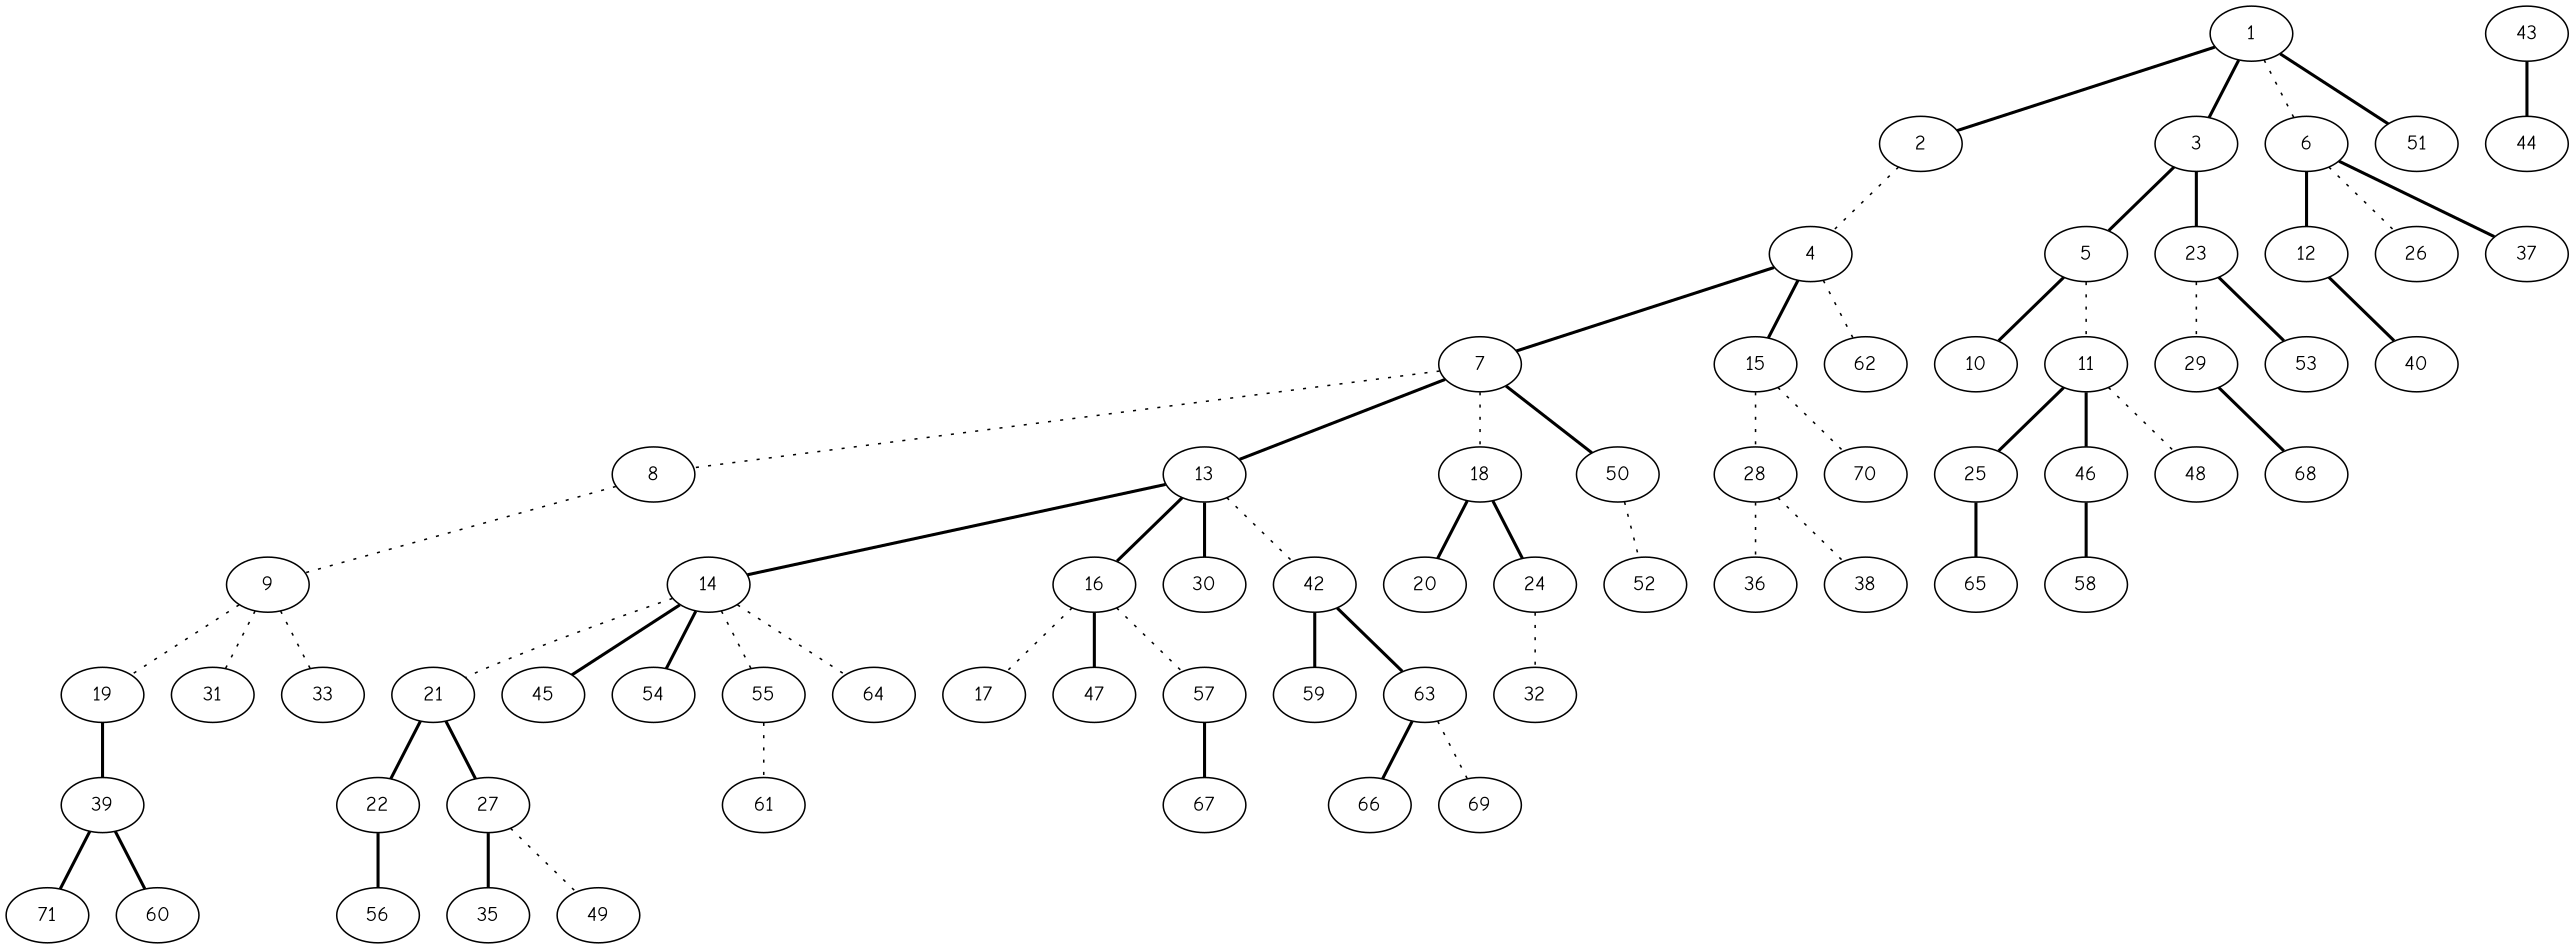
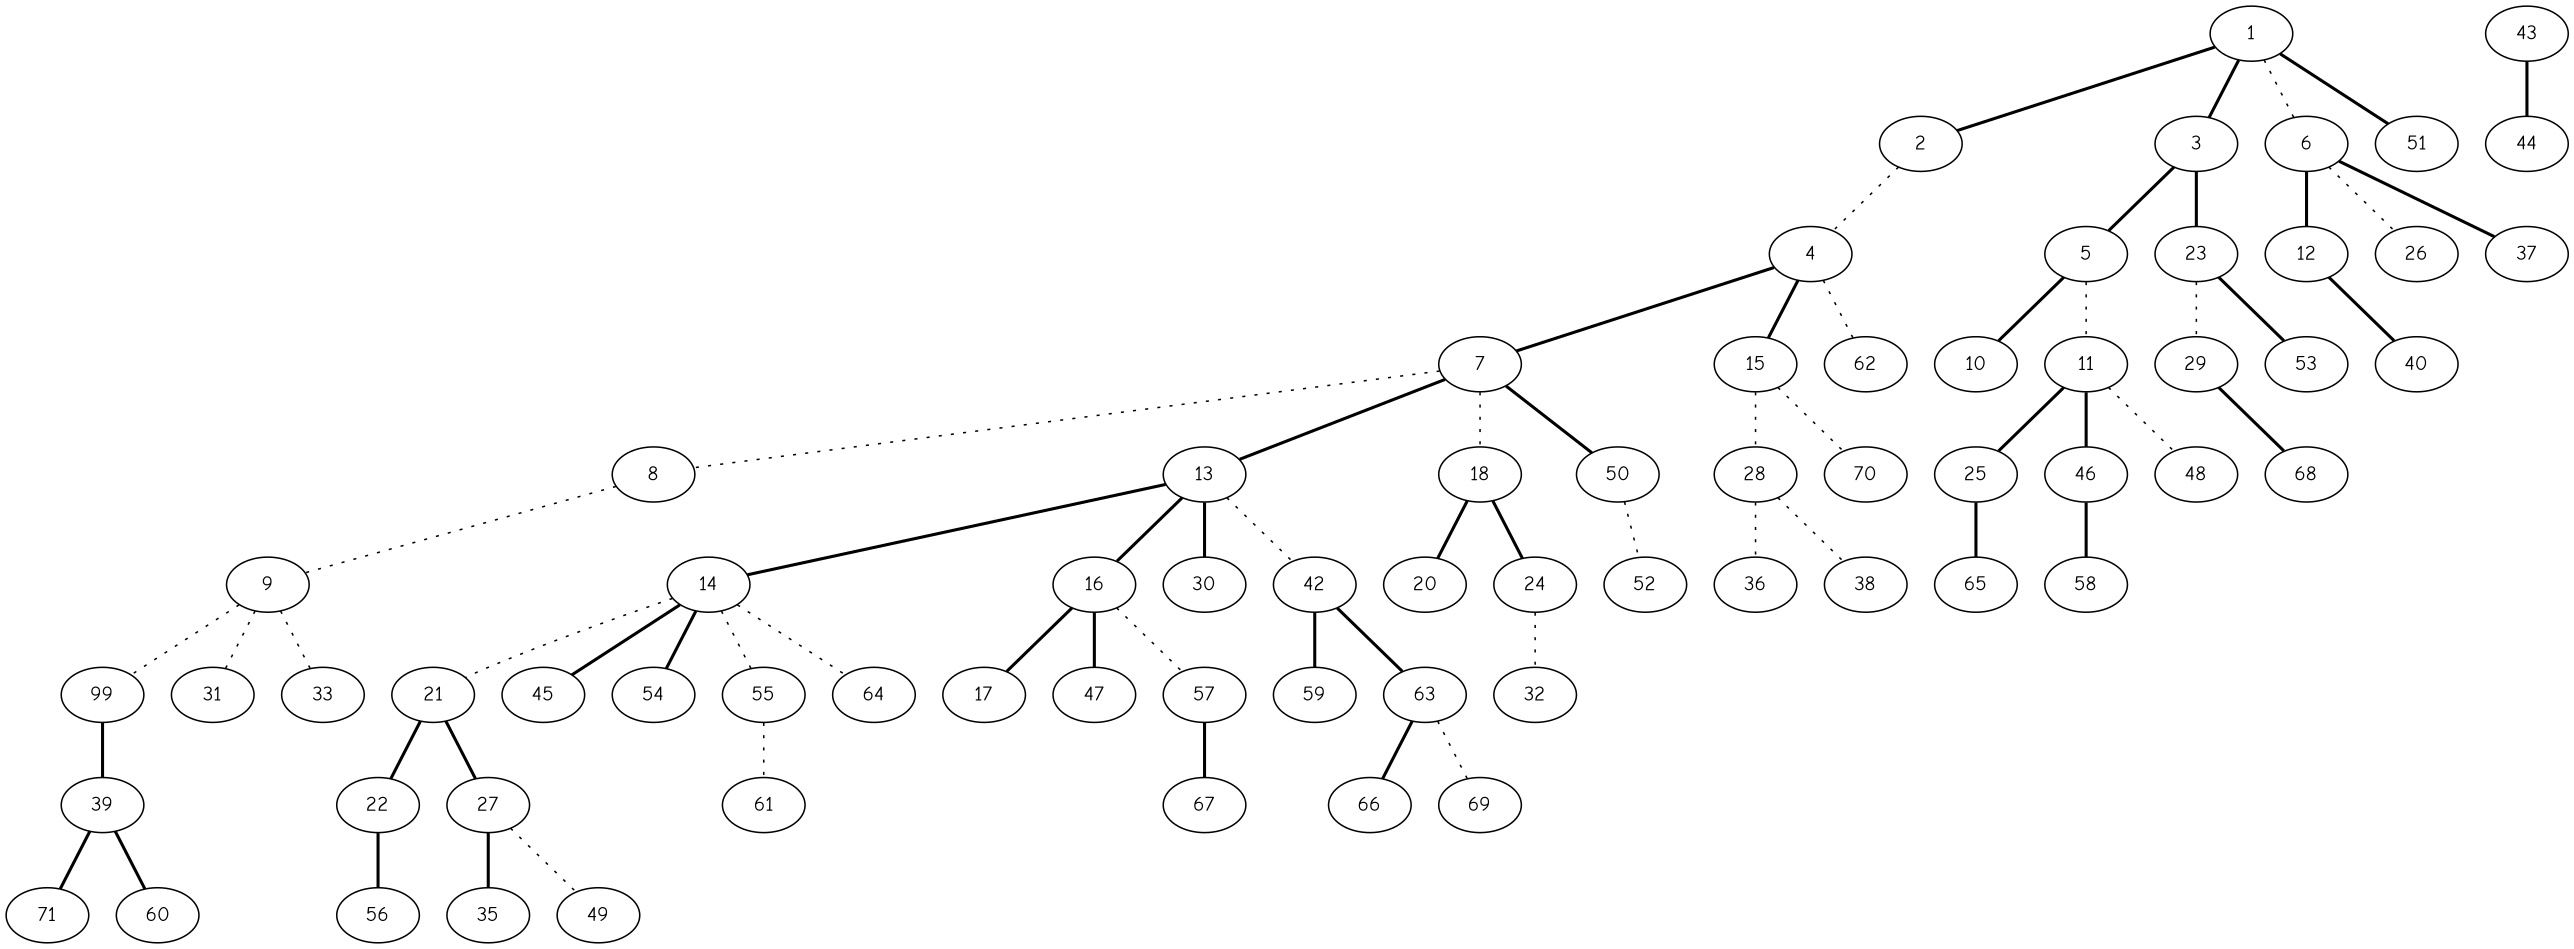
(1039, 640) -> (1039, 640)
(103, 695) -> (103, 695)
